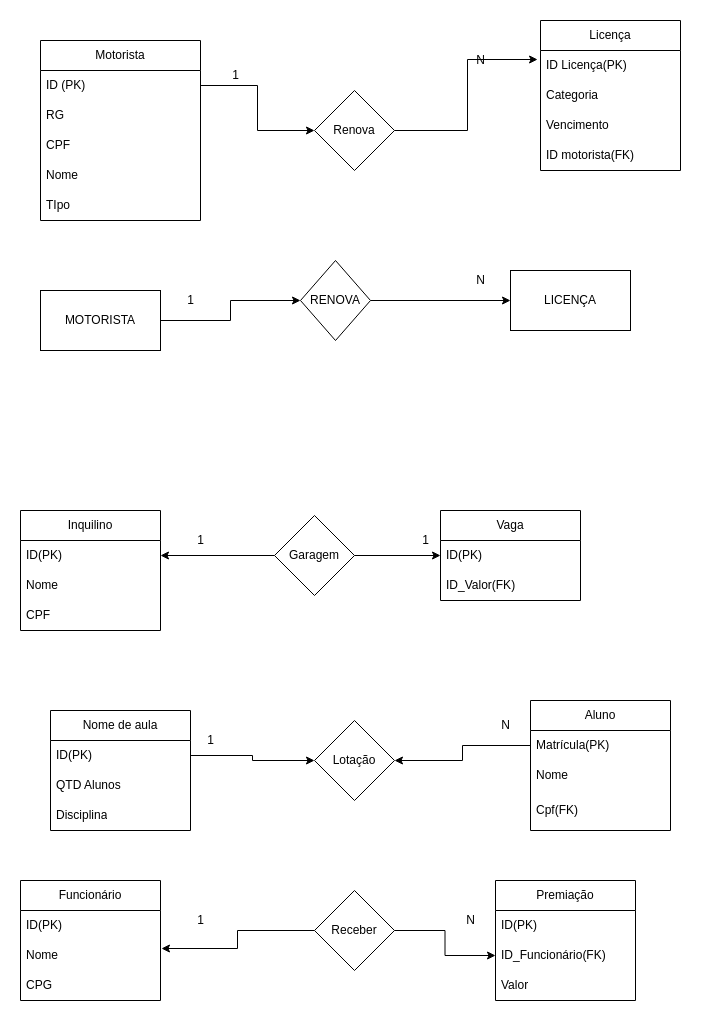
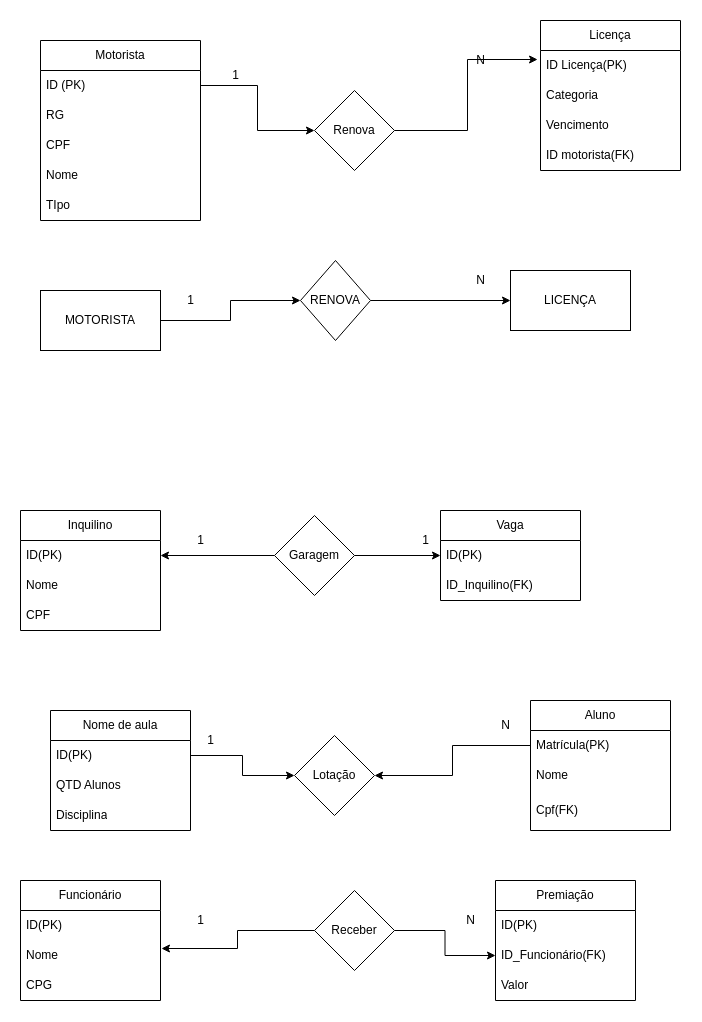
(485, 586) -> (496, 586)
(355, 761) -> (335, 776)
